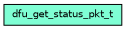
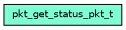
(63, 15) -> (63, 15)
